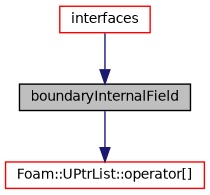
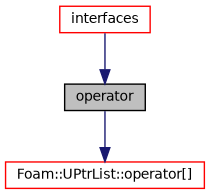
(105, 97) -> (105, 97)
